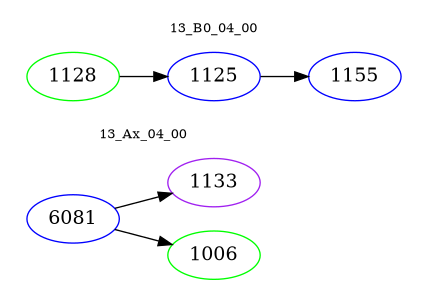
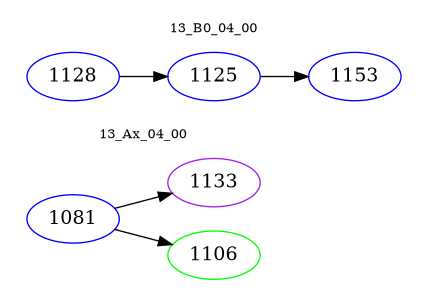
(73, 77) -> (73, 77)
(355, 77) -> (355, 77)
(73, 219) -> (73, 219)
(214, 255) -> (214, 255)
